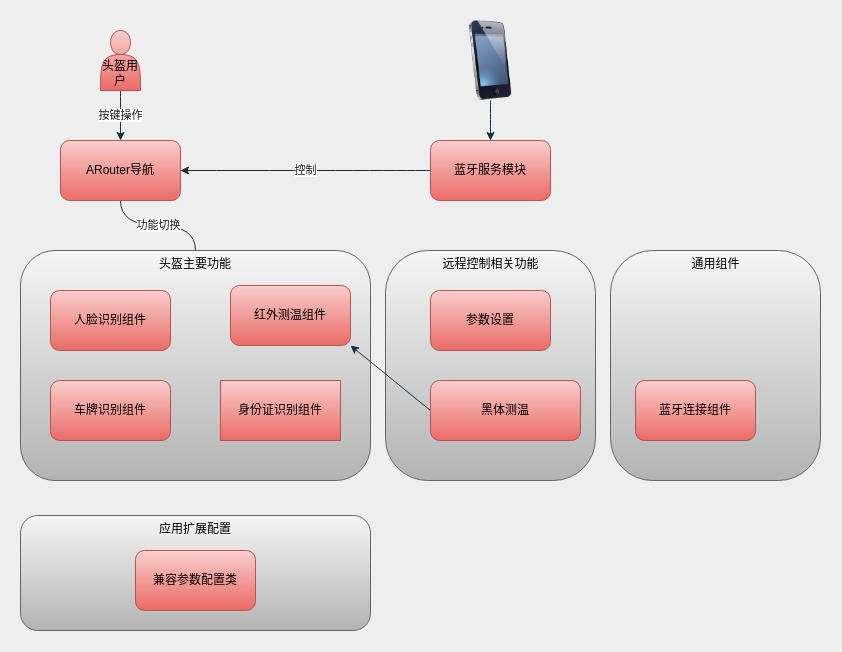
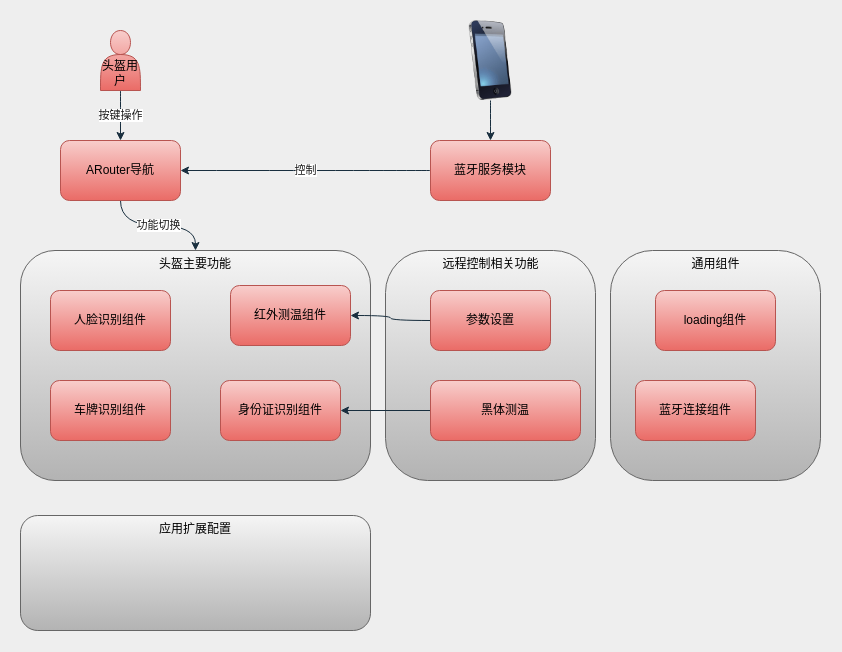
(191, 236) -> (190, 233)
none -> (393, 319)
none -> (716, 321)
(393, 380) -> (389, 411)
(281, 411) -> (281, 411)
(196, 581) -> none
